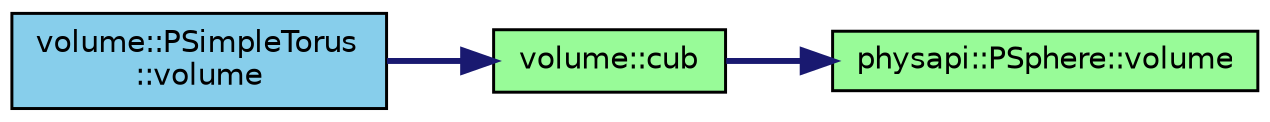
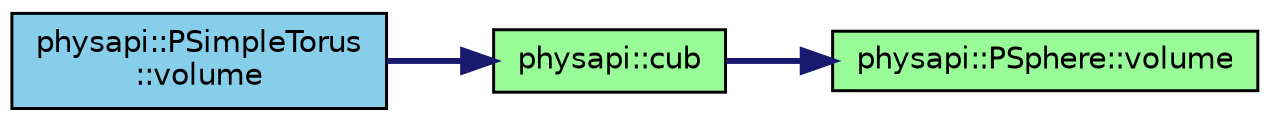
(199, 61) -> (199, 61)
(610, 61) -> (610, 61)
